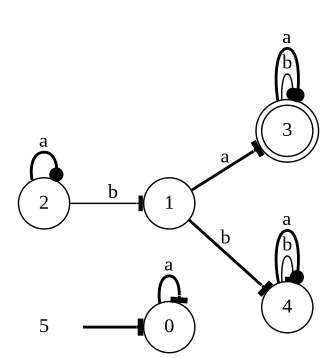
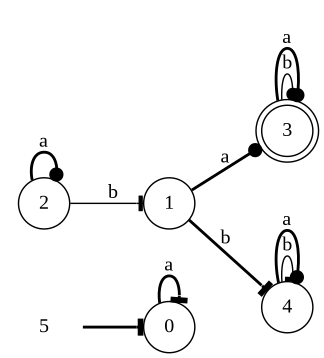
(223, 171) -> (221, 172)
